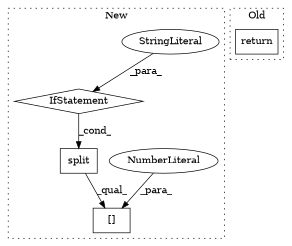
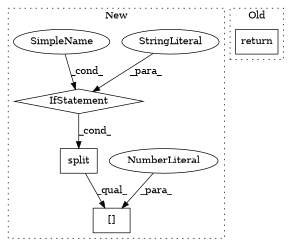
none -> (62, 42)
